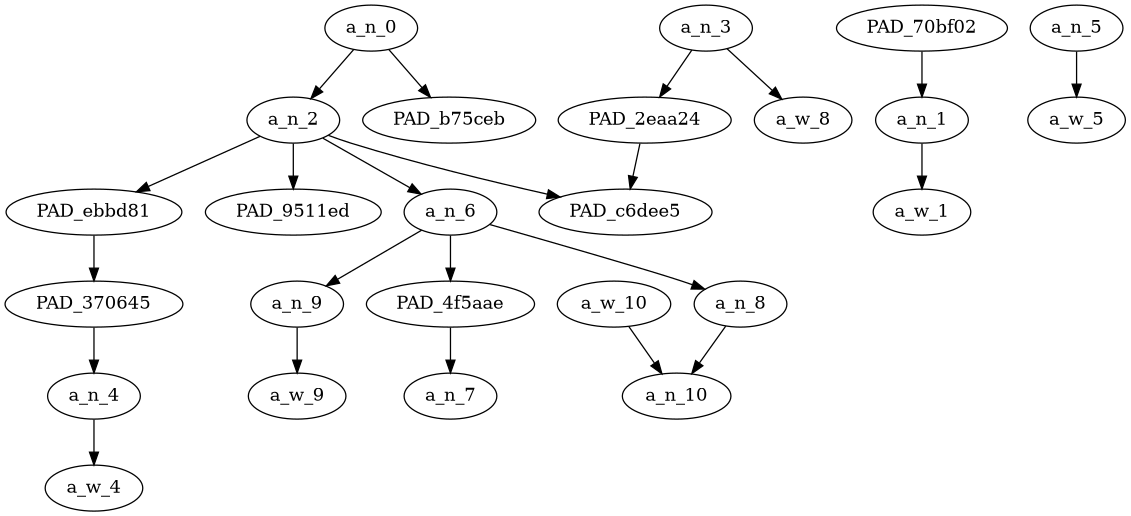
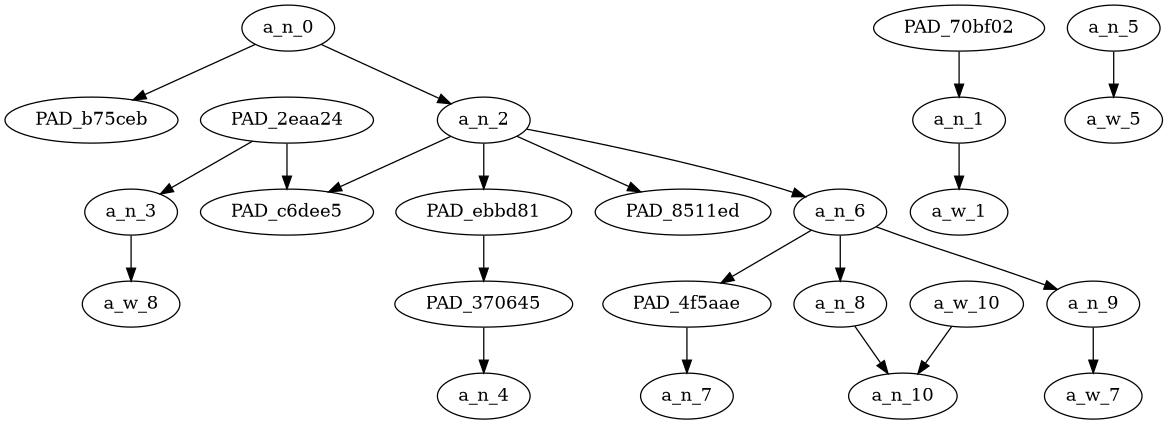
(679, 68) -> (212, 164)
(293, 212) -> (683, 212)
(297, 396) -> (1093, 396)
(94, 488) -> none
